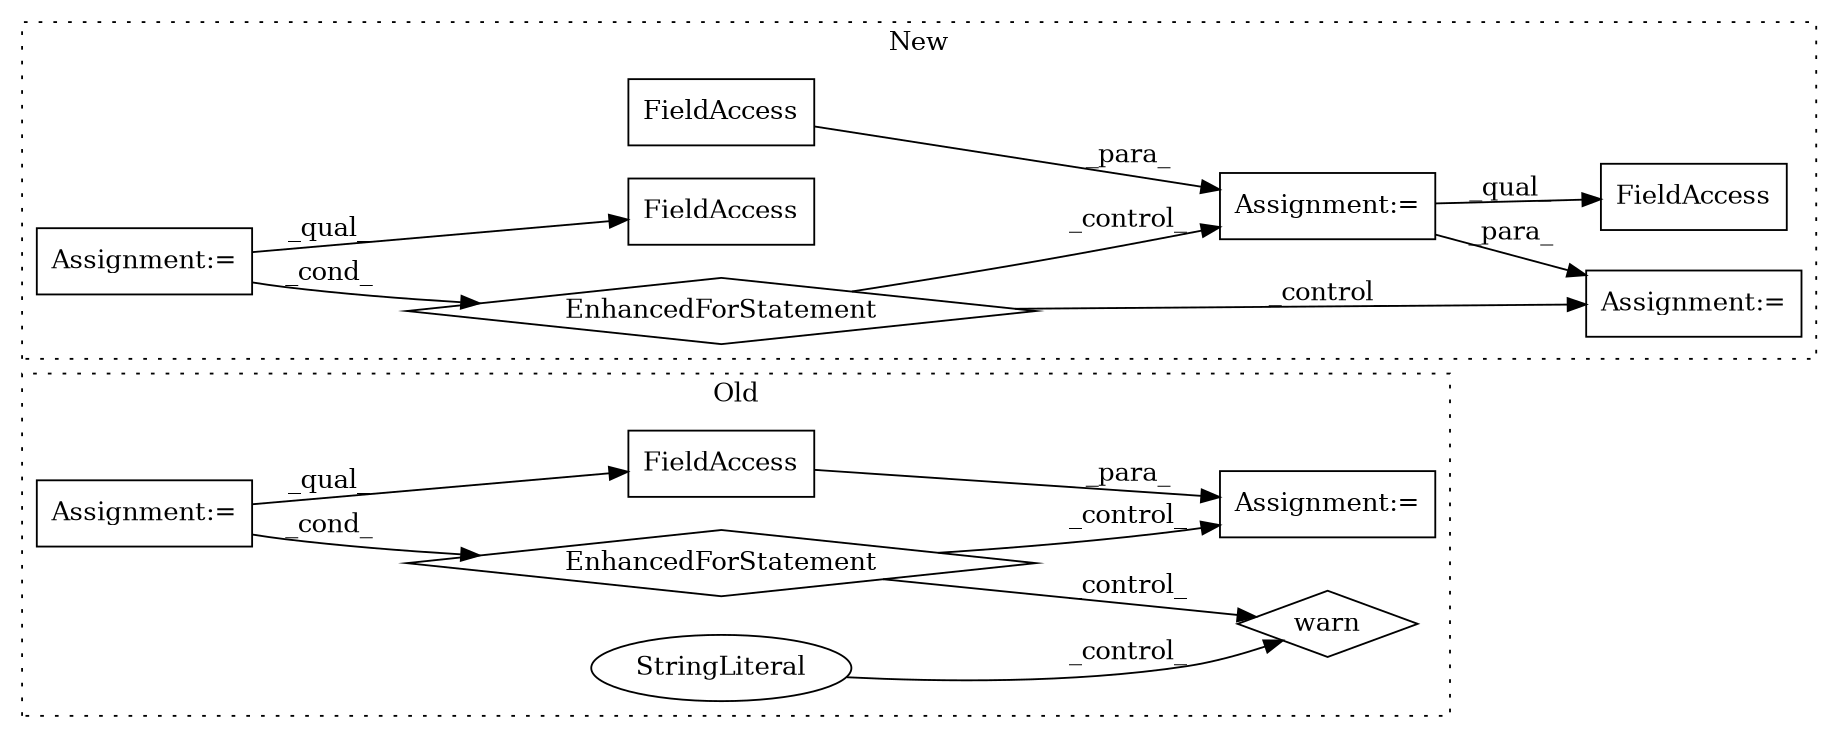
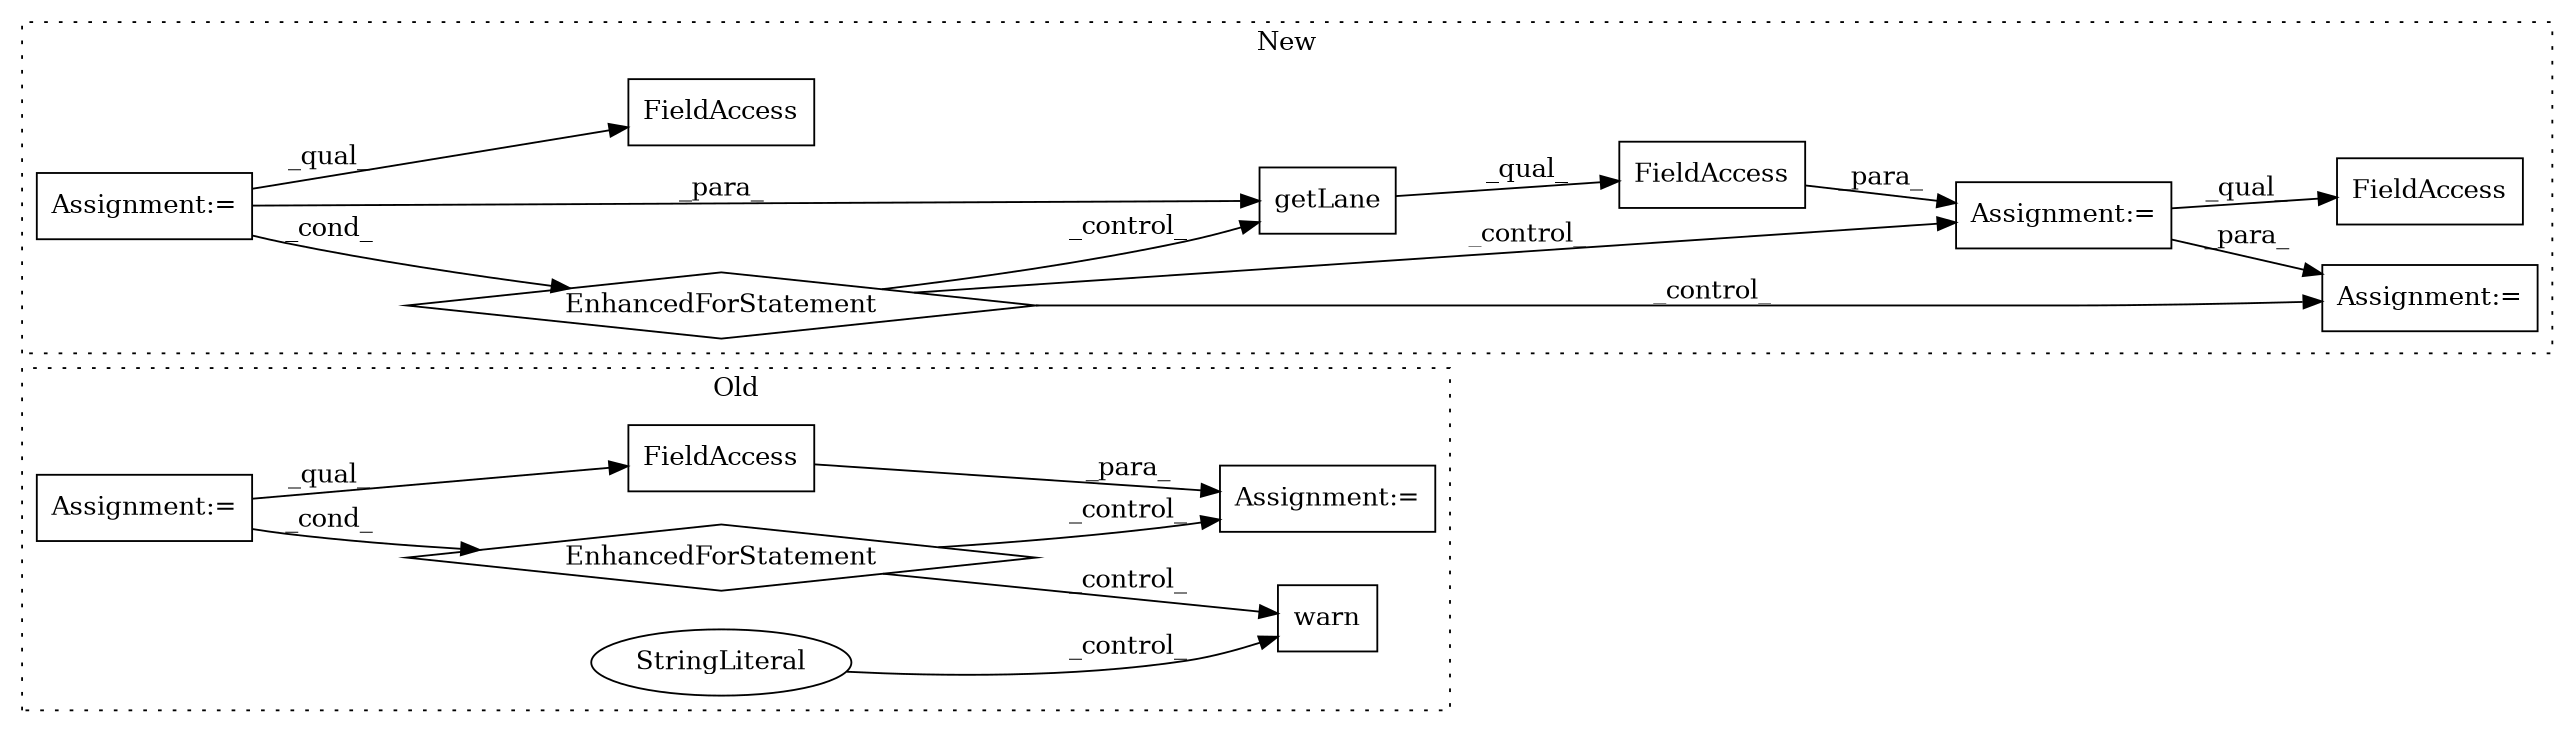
none -> (1328, 201)
(1328, 624) -> (1328, 618)
